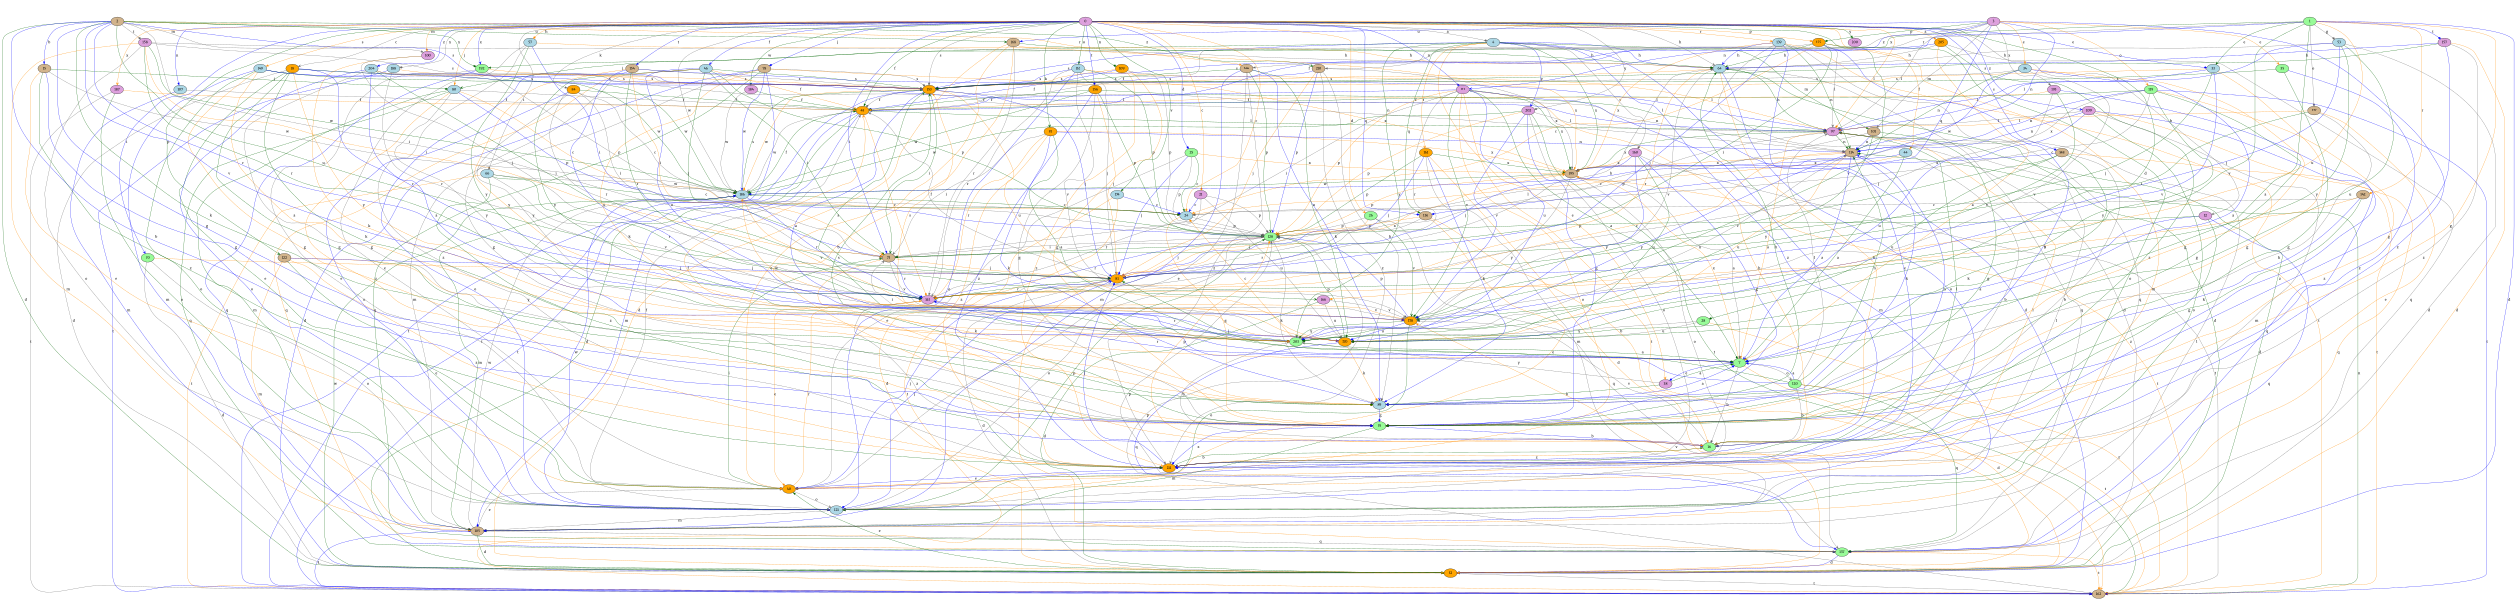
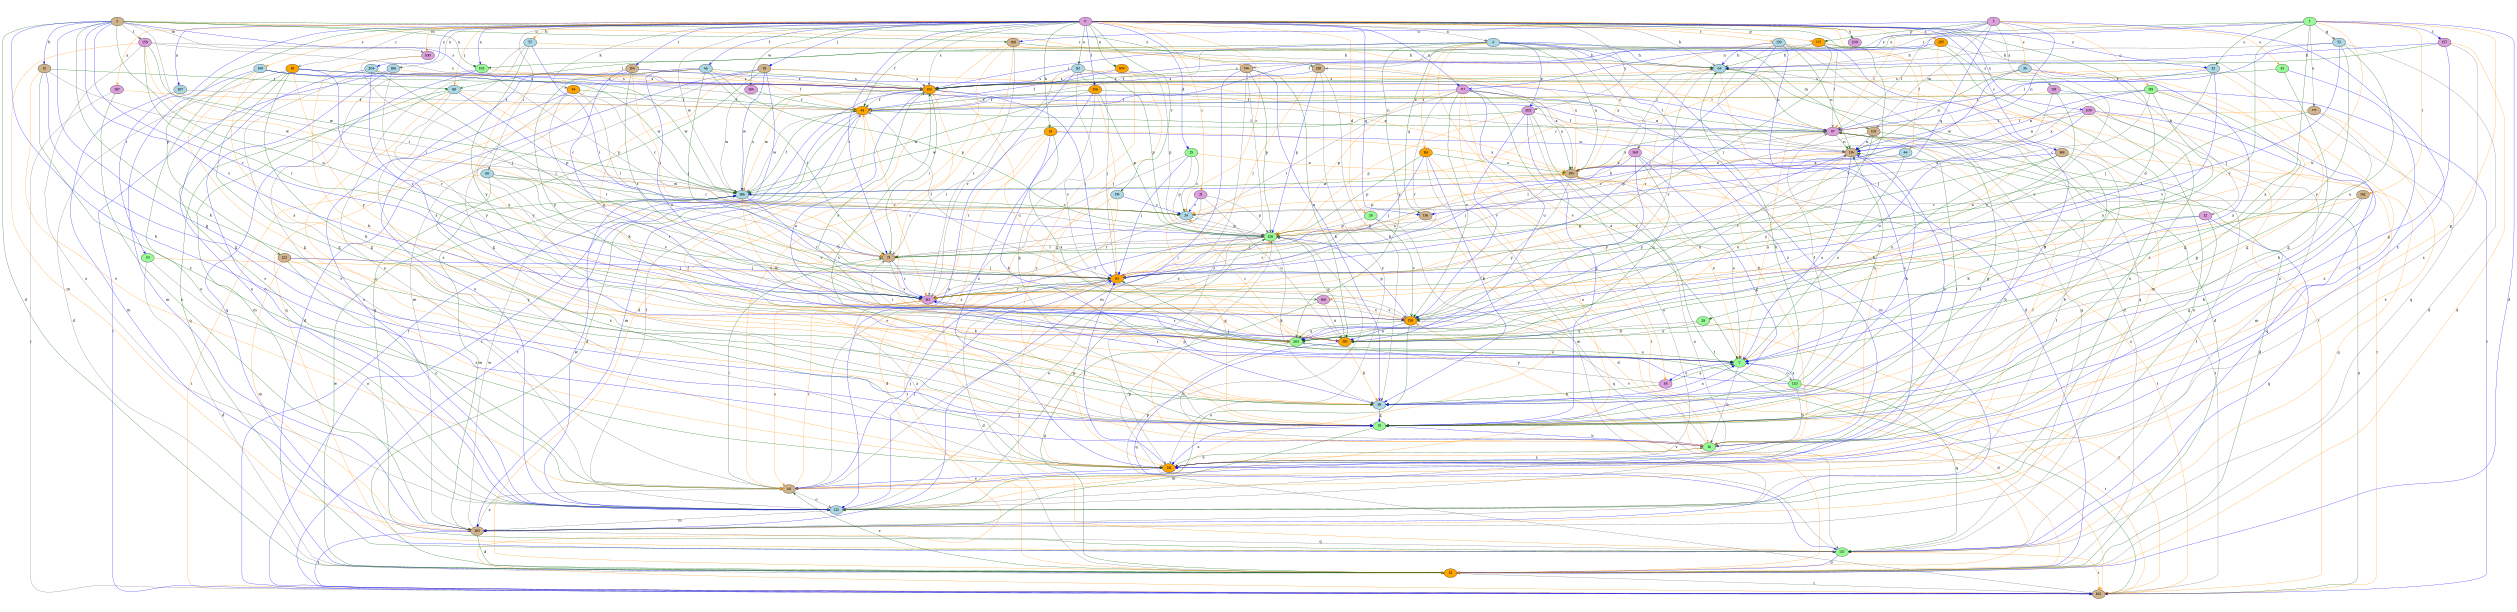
(789, 489) -> (789, 489)
(1636, 490) -> (390, 367)
